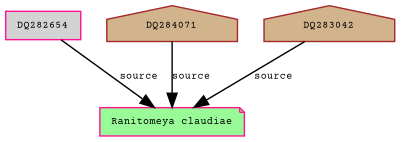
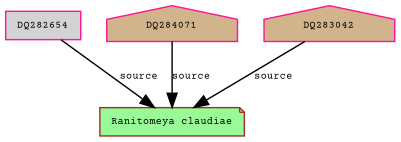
(172, 25) -> (172, 25)
(329, 25) -> (329, 25)
(172, 122) -> (172, 122)
